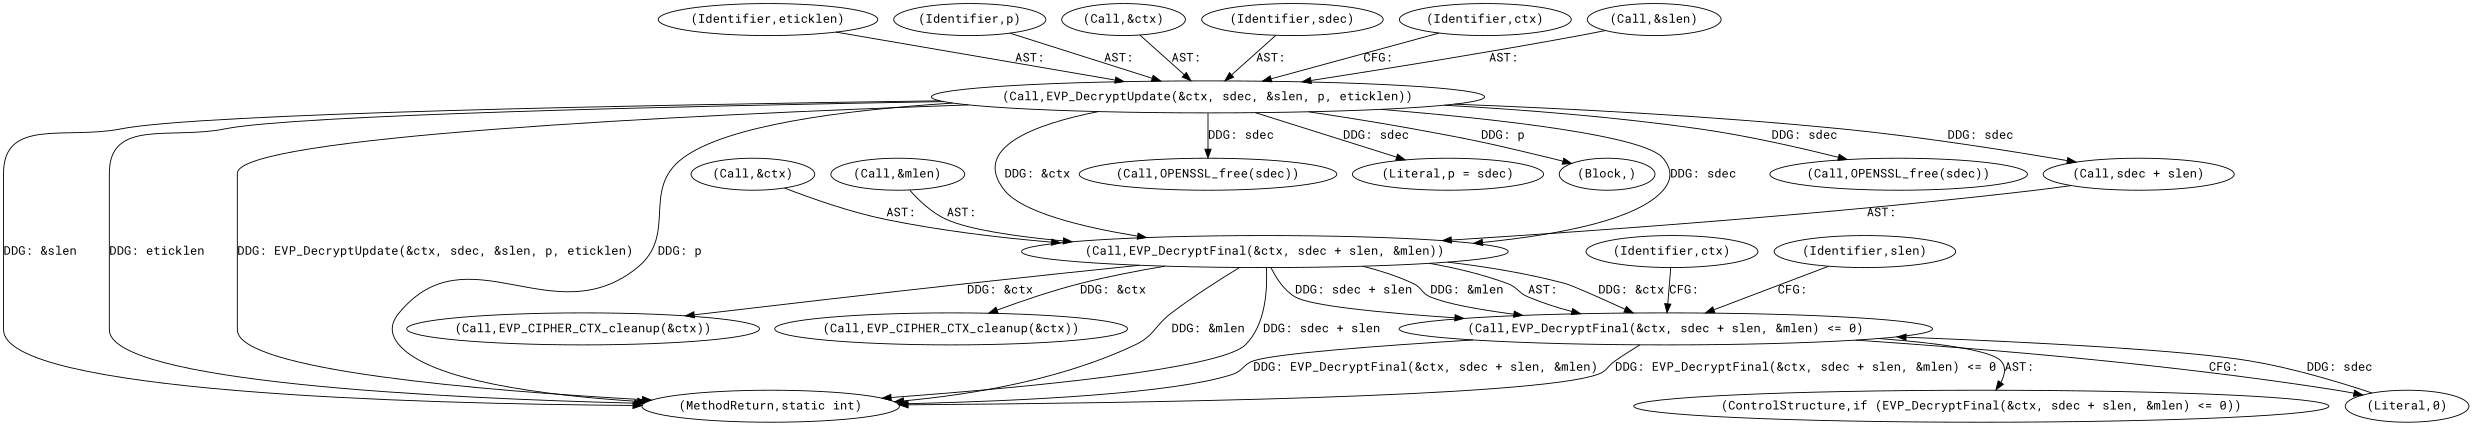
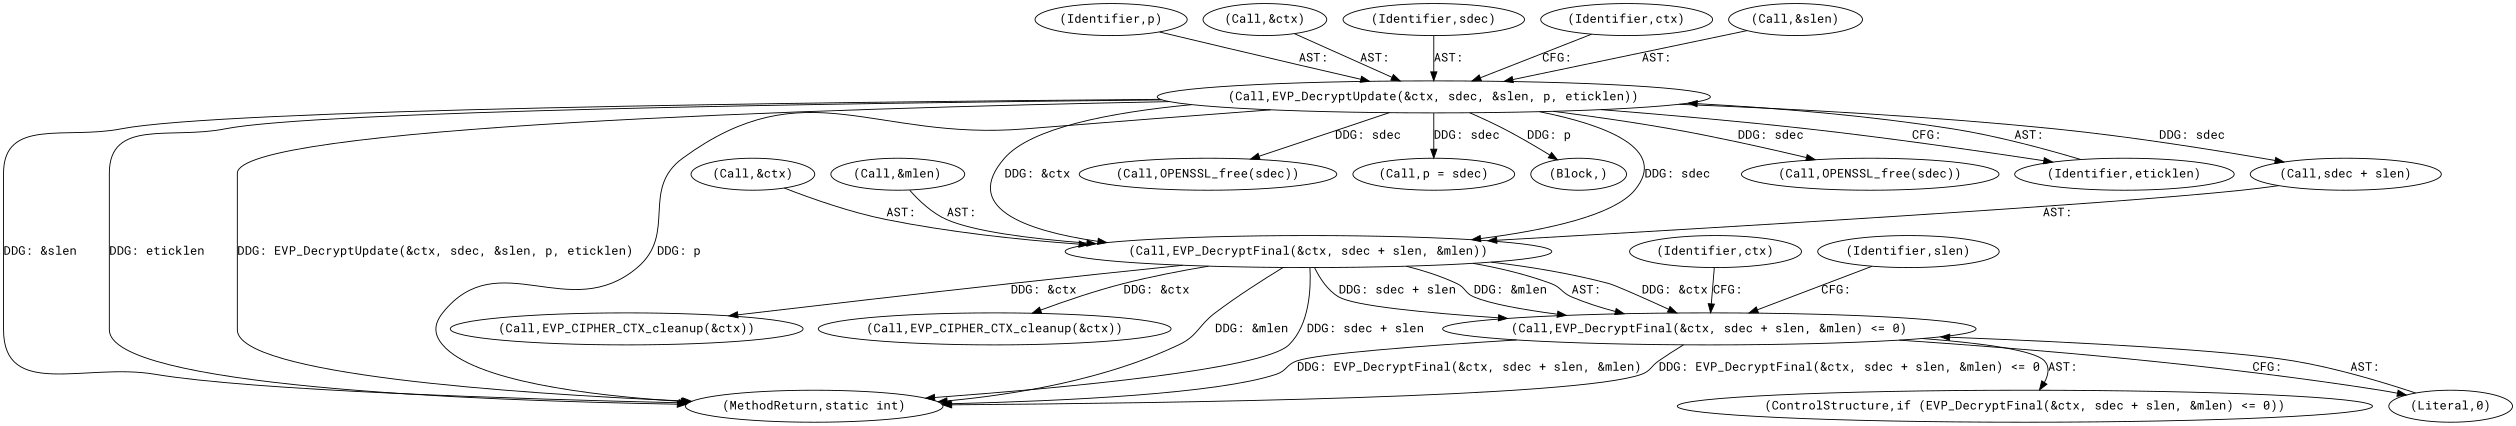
none -> (1823, 131)
(1448, 174) -> (1434, 174)
(2340, 368) -> (2369, 368)
